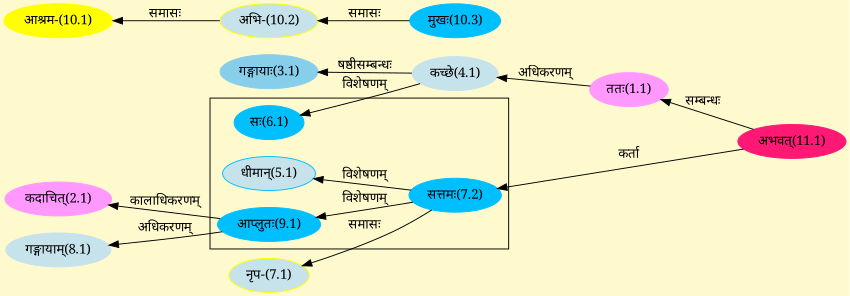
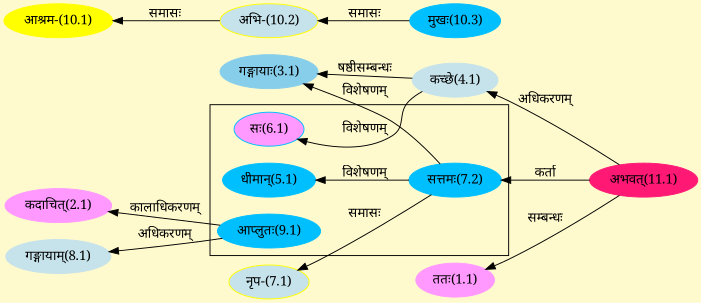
(549, 82) -> (559, 128)
(269, 123) -> (269, 129)
(269, 174) -> (269, 180)
(369, 209) -> (382, 116)
